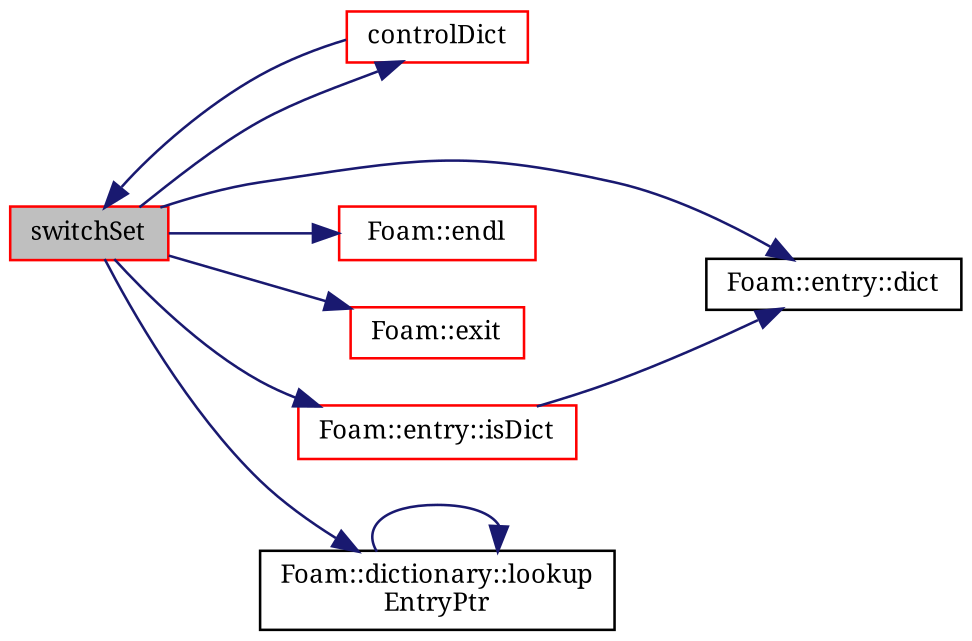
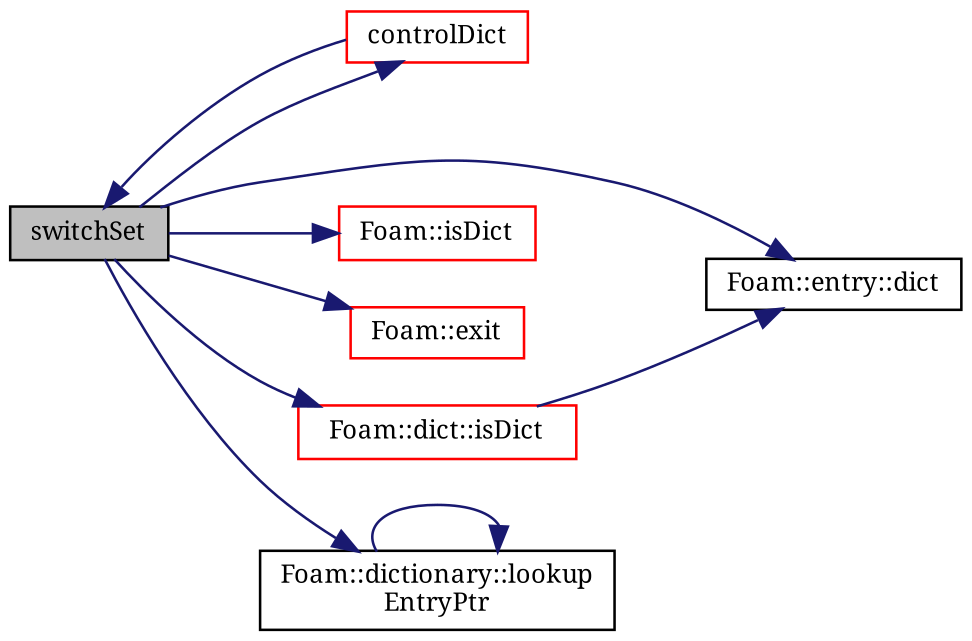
(89, 233) -> (89, 233)
(437, 233) -> (437, 233)
(437, 432) -> (437, 432)
